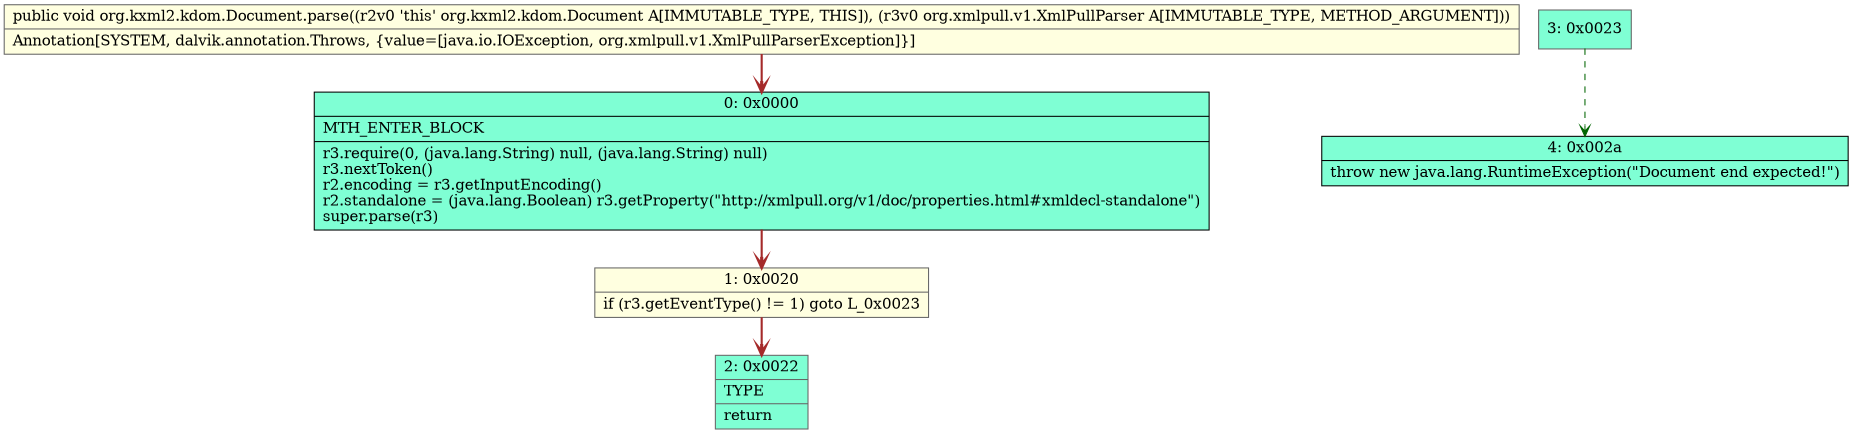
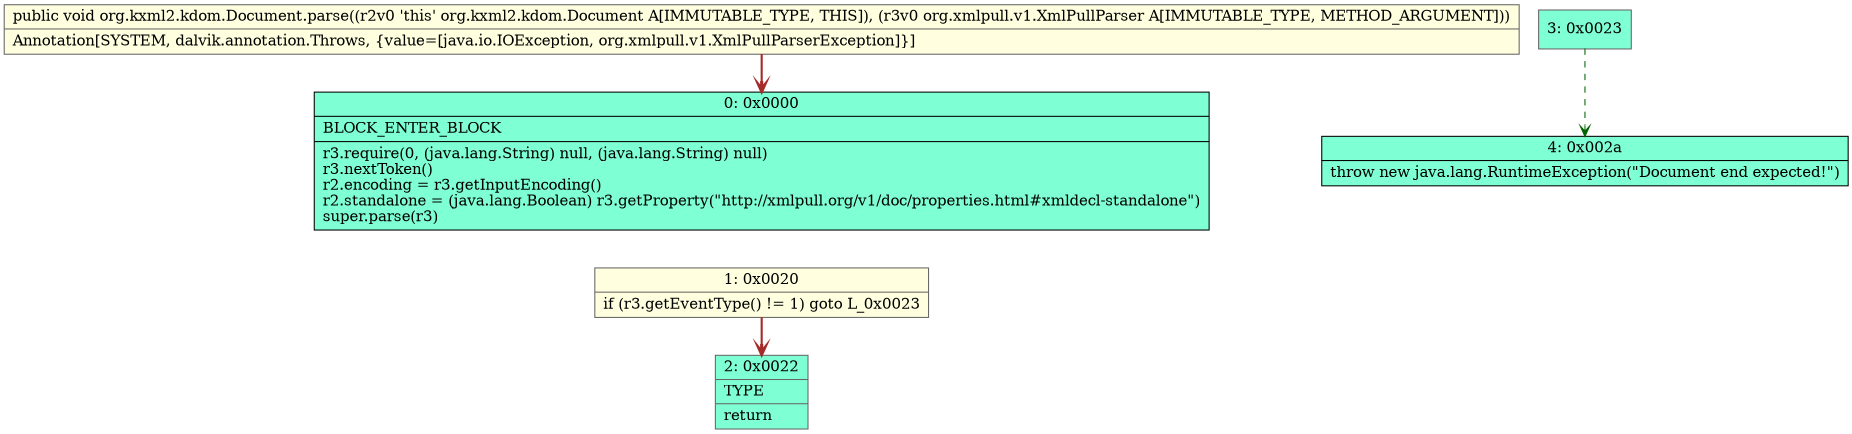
(404, 128) -> (412, 128)
(762, 244) -> none
